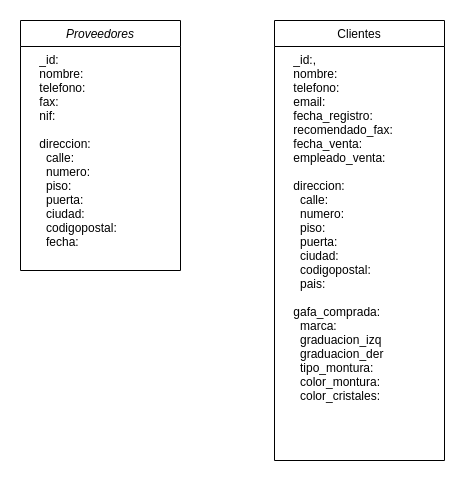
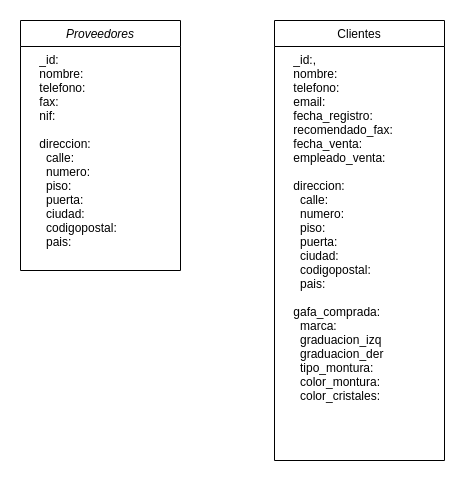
(36, 60) -> (36, 60)
